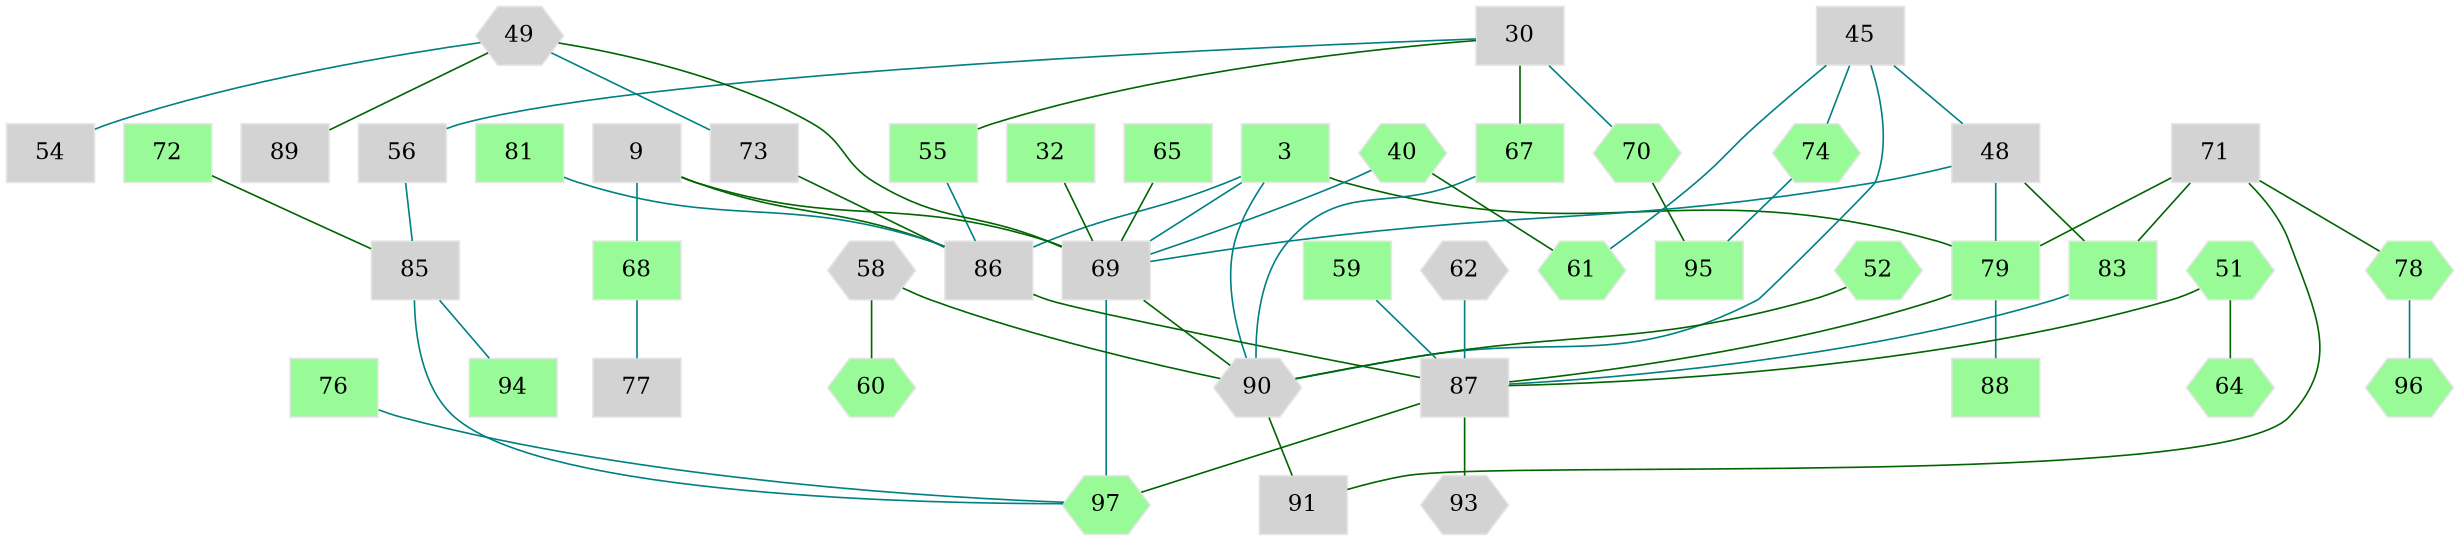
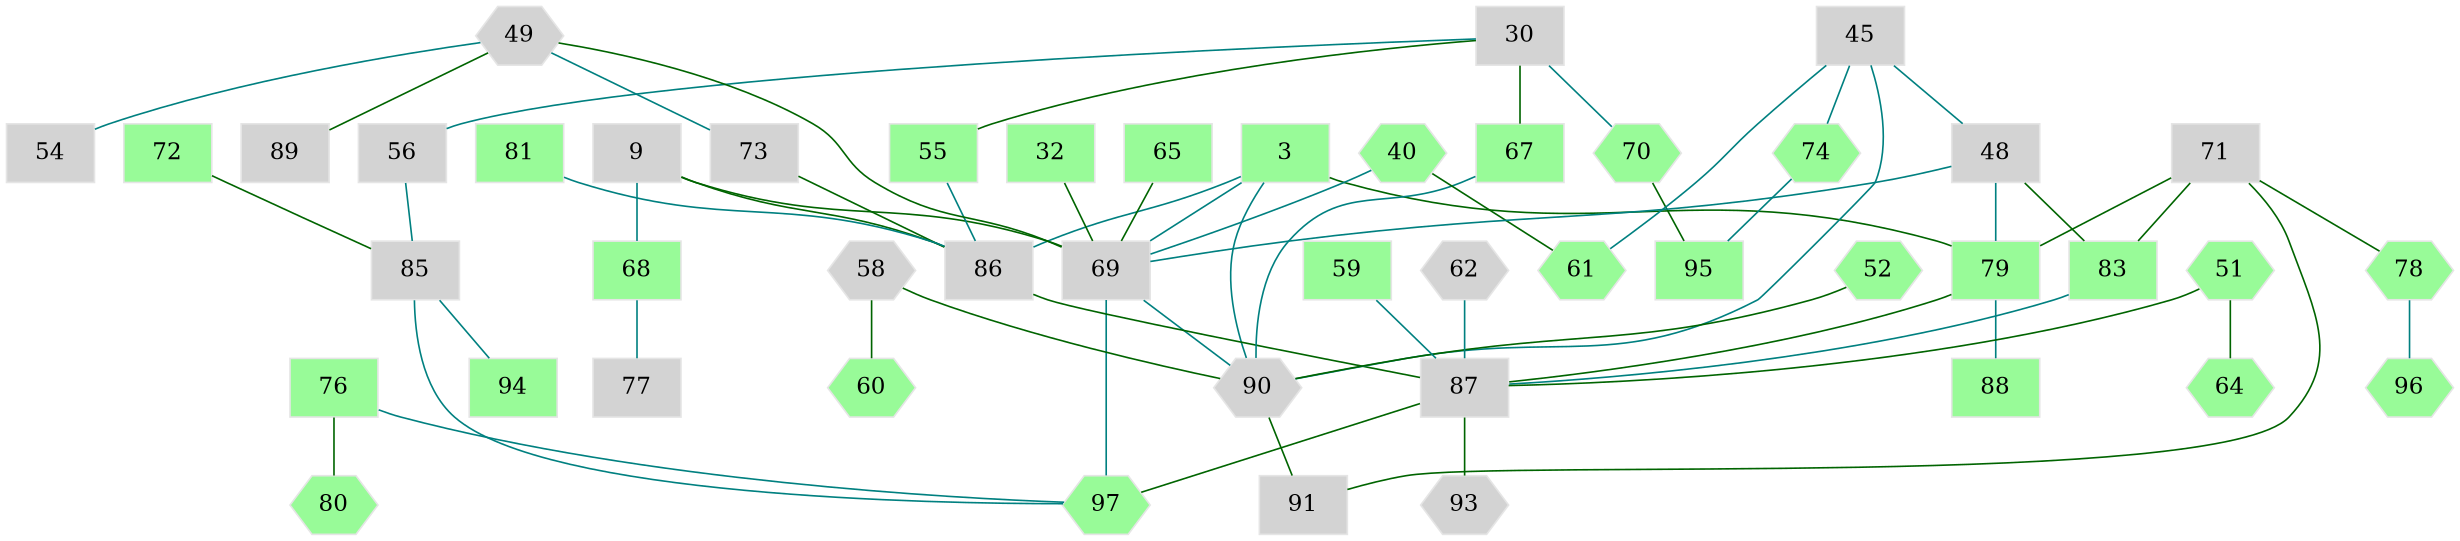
(1202, 344) -> (1202, 344)
none -> (334, 505)
